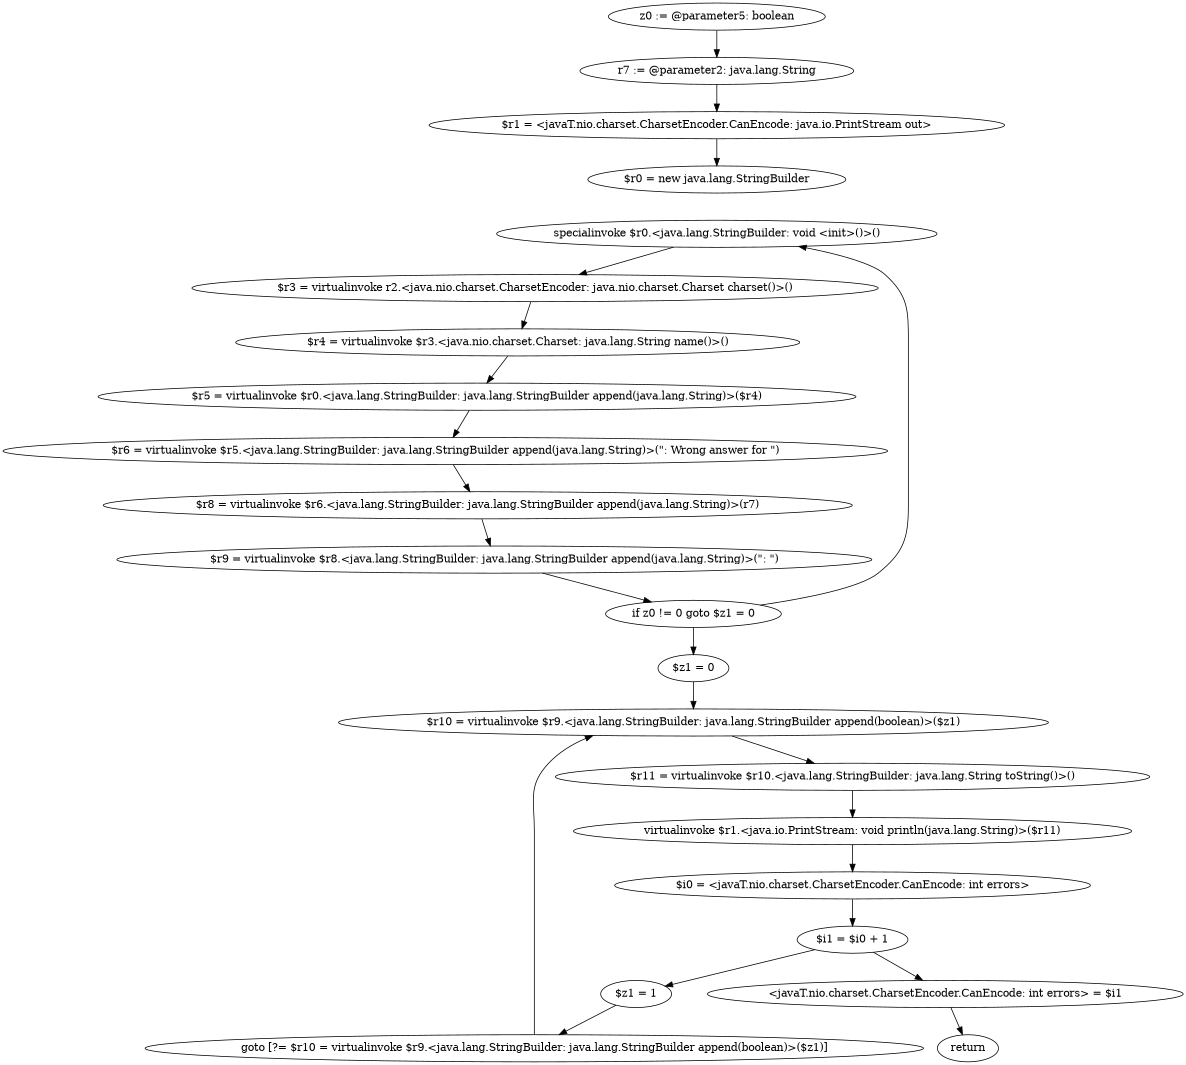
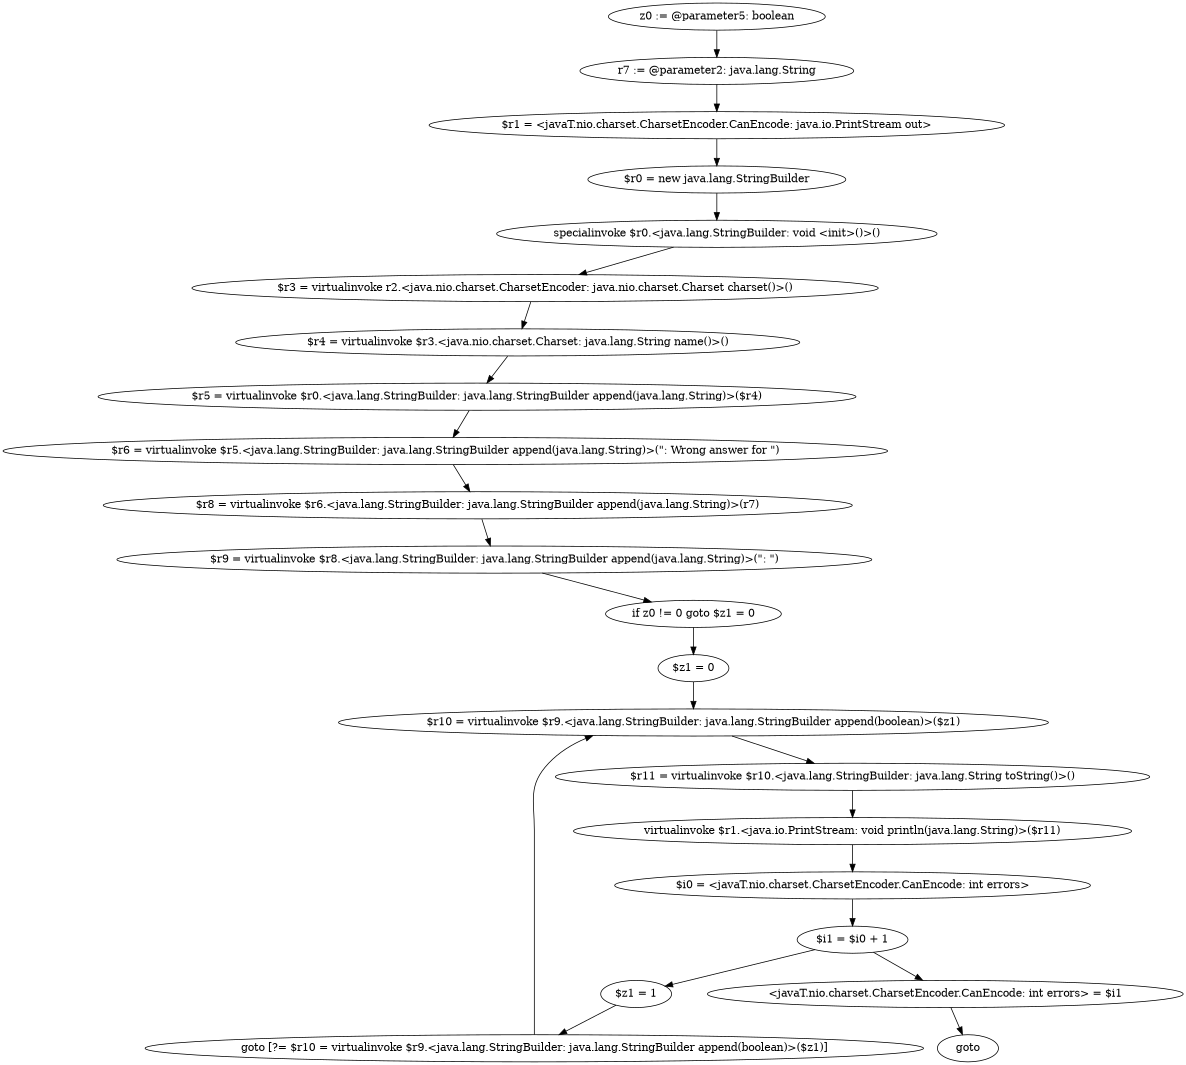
(908, 445) -> (717, 203)
(968, 1048) -> (968, 1048)
